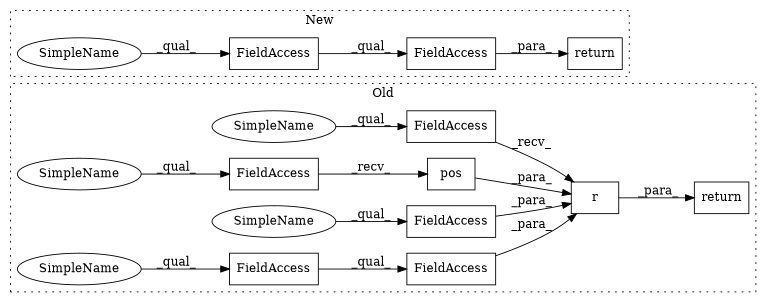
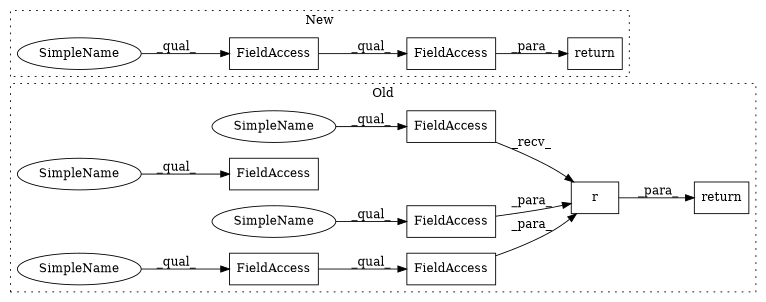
(451, 174) -> none
